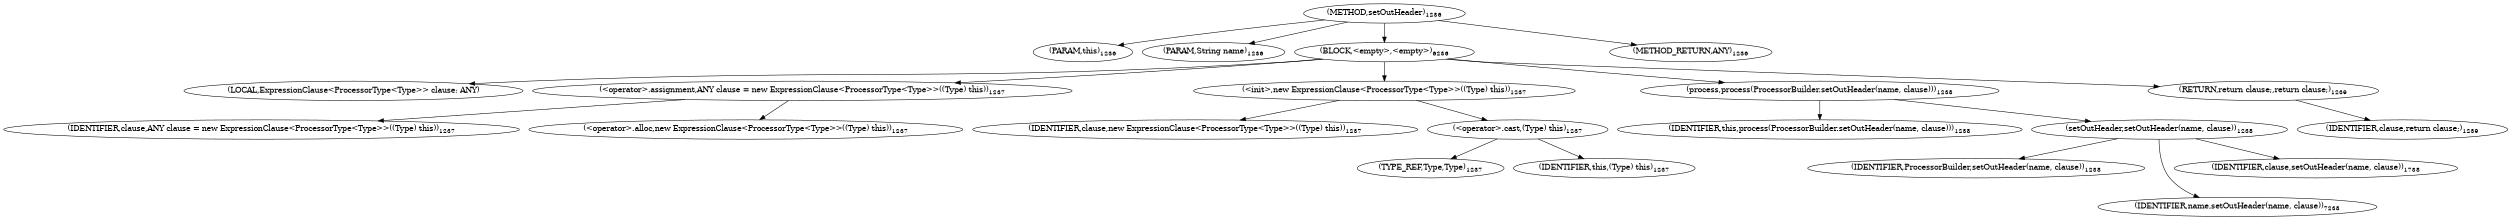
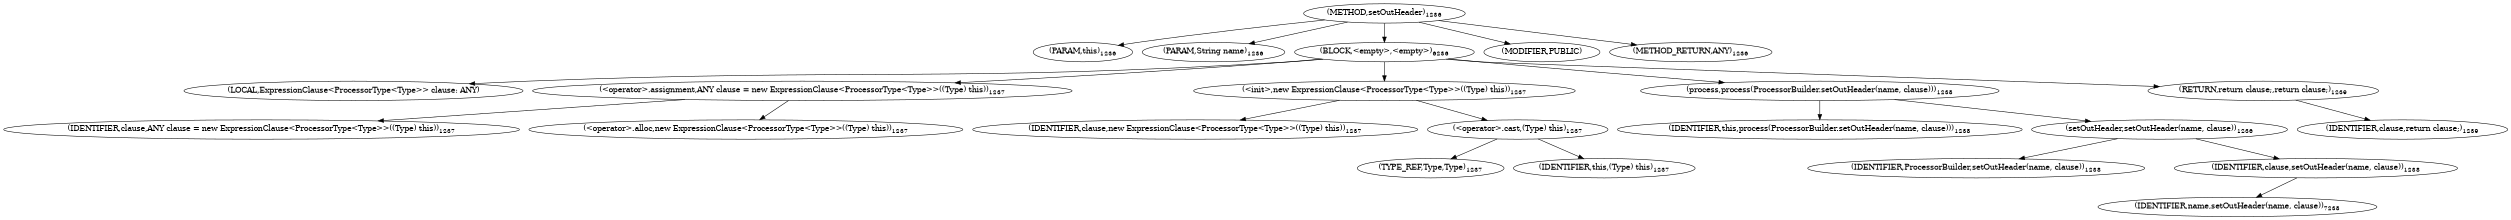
none -> (1542, 52)
(2245, 129) -> (2245, 129)
(2412, 167) -> (2412, 167)
(2167, 174) -> (2279, 186)
